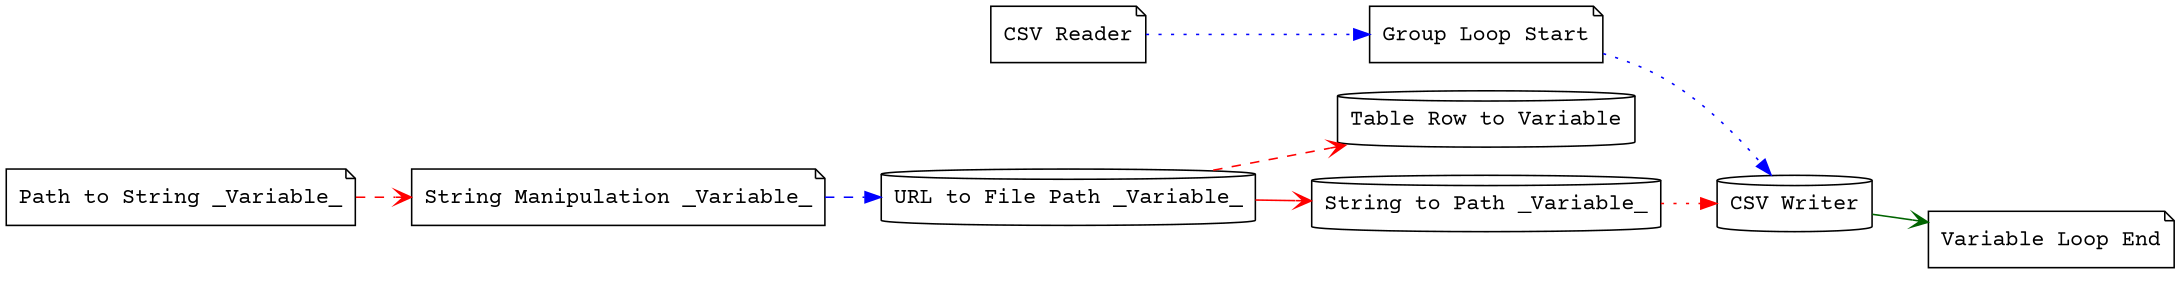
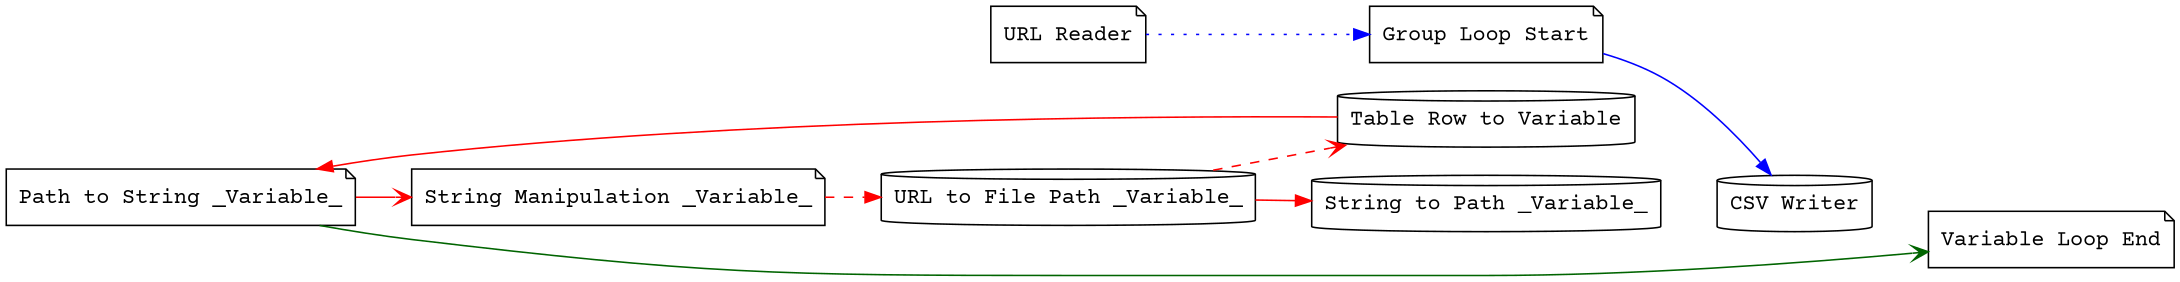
(1068, 34) -> (1068, 34)
(1690, 96) -> (1690, 96)
none -> (834, 125)
(376, 197) -> (376, 197)
(845, 197) -> (845, 197)
(1275, 200) -> (1275, 200)
(1681, 203) -> none
(1892, 217) -> (1115, 275)
